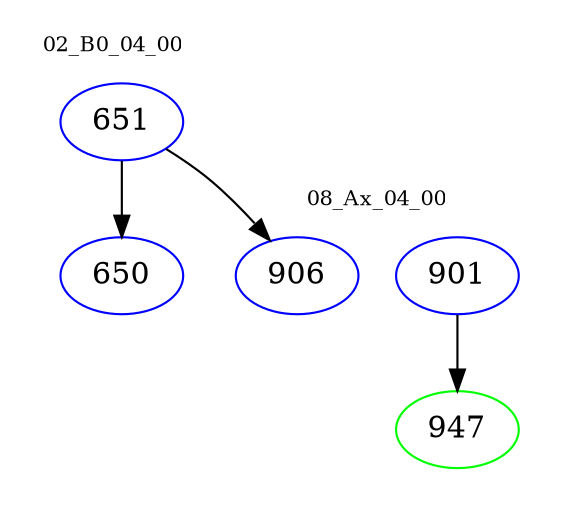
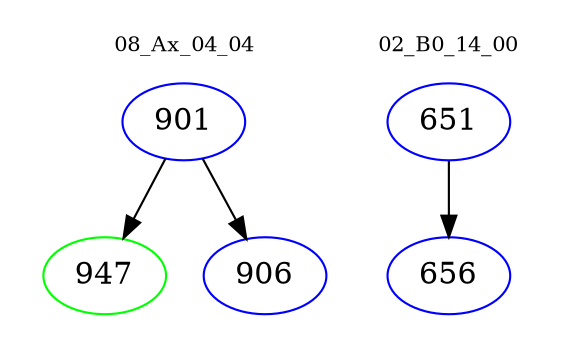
(113, 46) -> (449, 46)
(233, 200) -> (219, 189)
(377, 200) -> (185, 46)
(122, 276) -> (449, 276)
